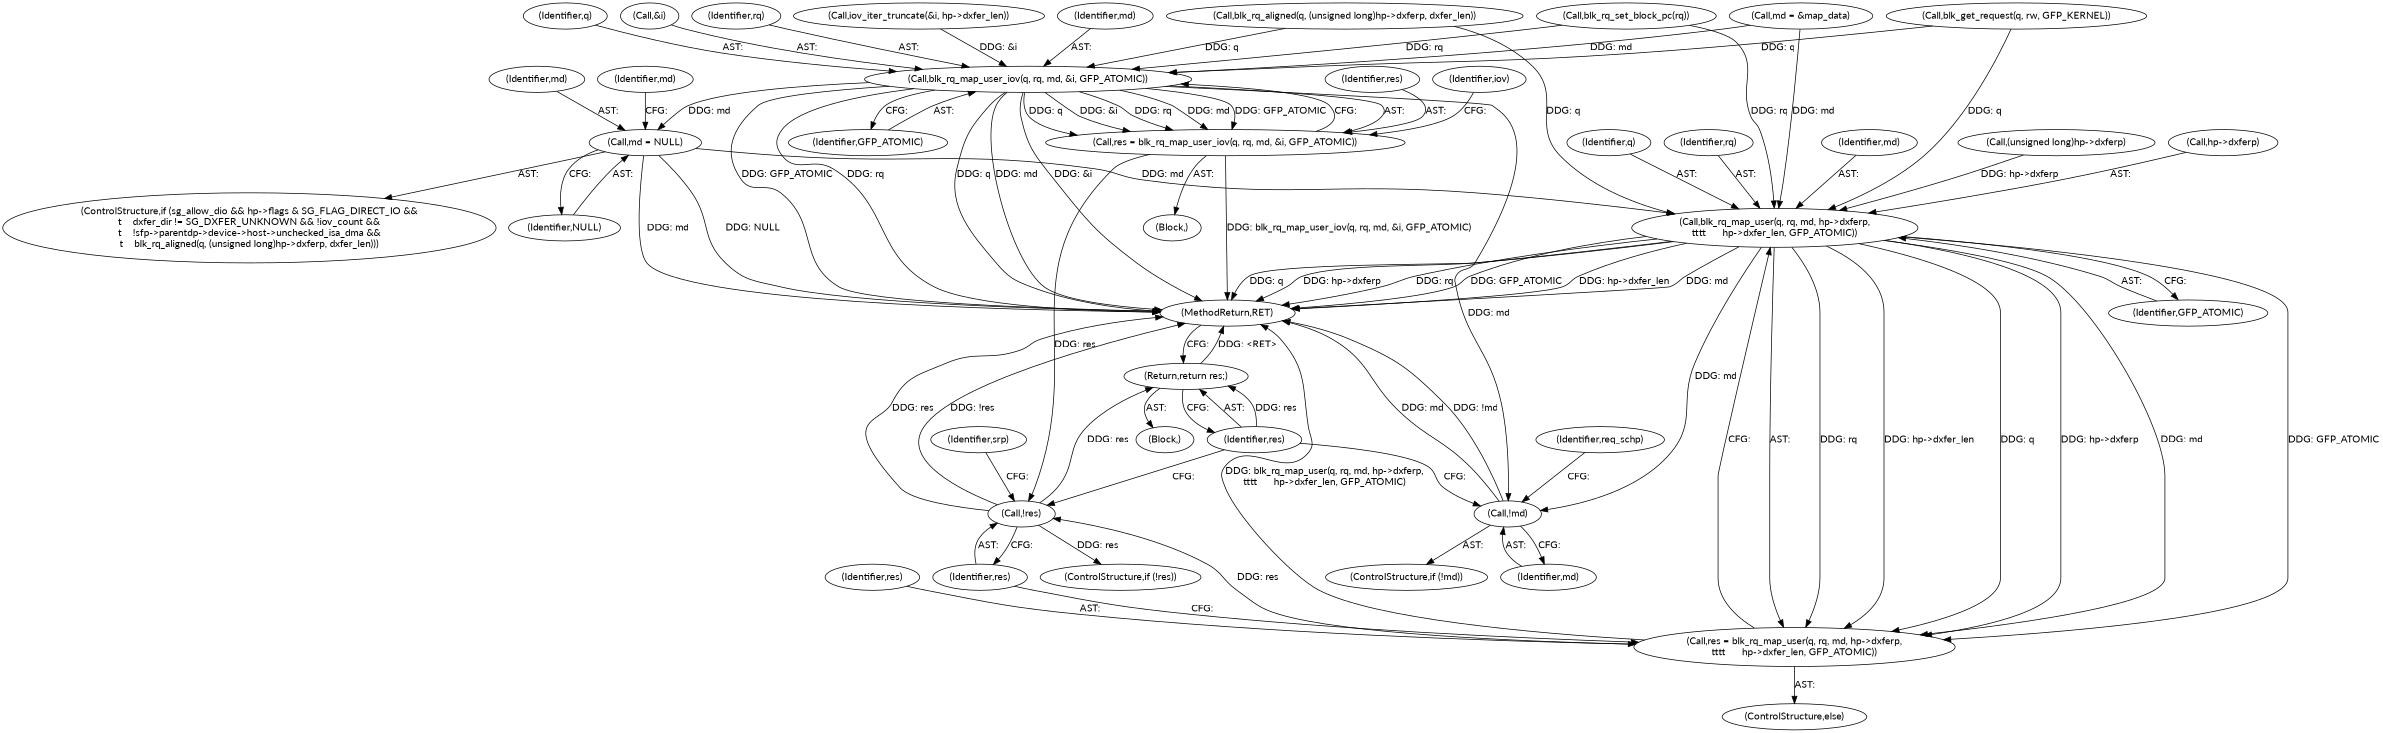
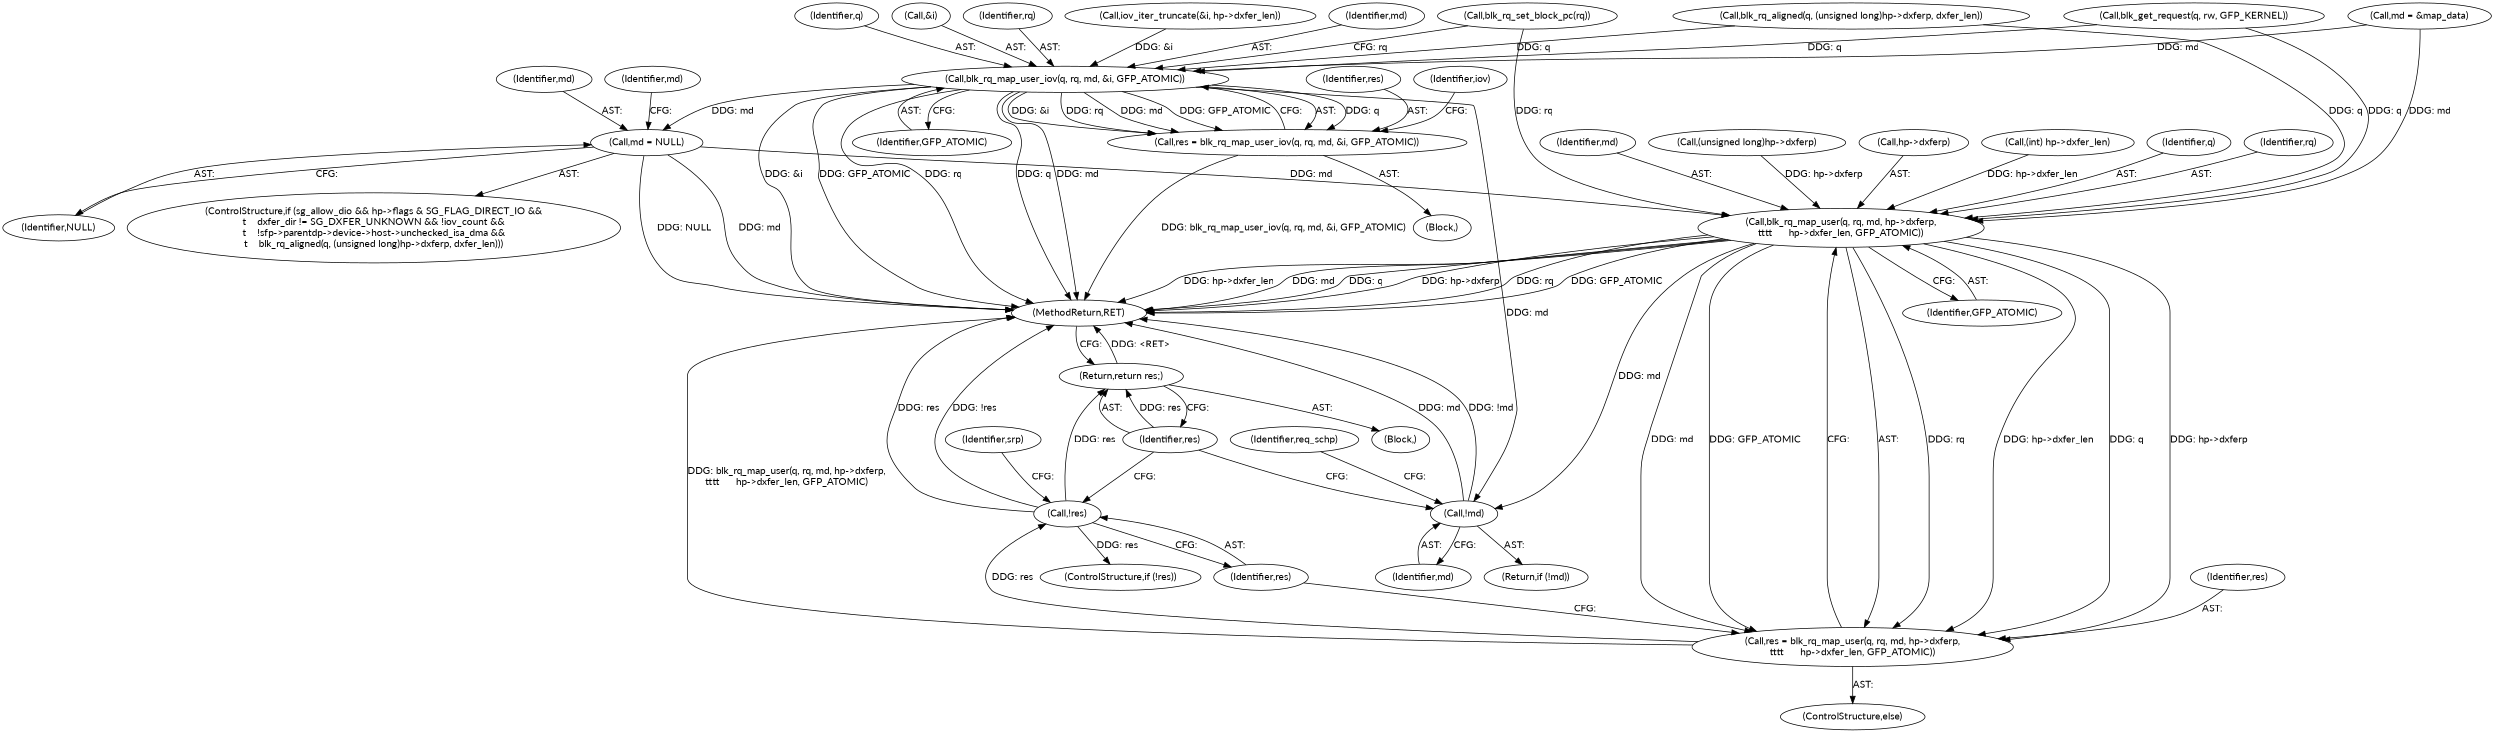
(1425, 48) -> (1371, 48)
none -> (2058, 143)
(1054, 315) -> none
(1407, 577) -> (1536, 577)
